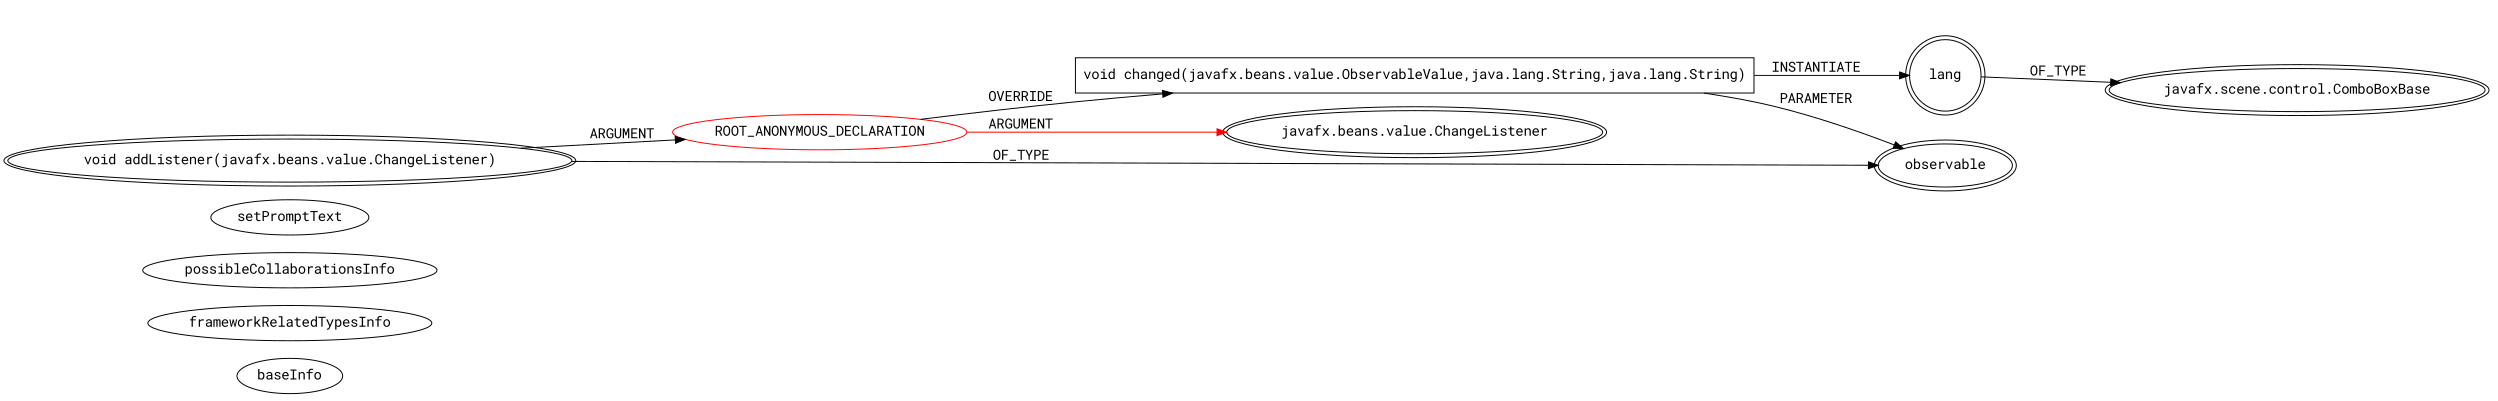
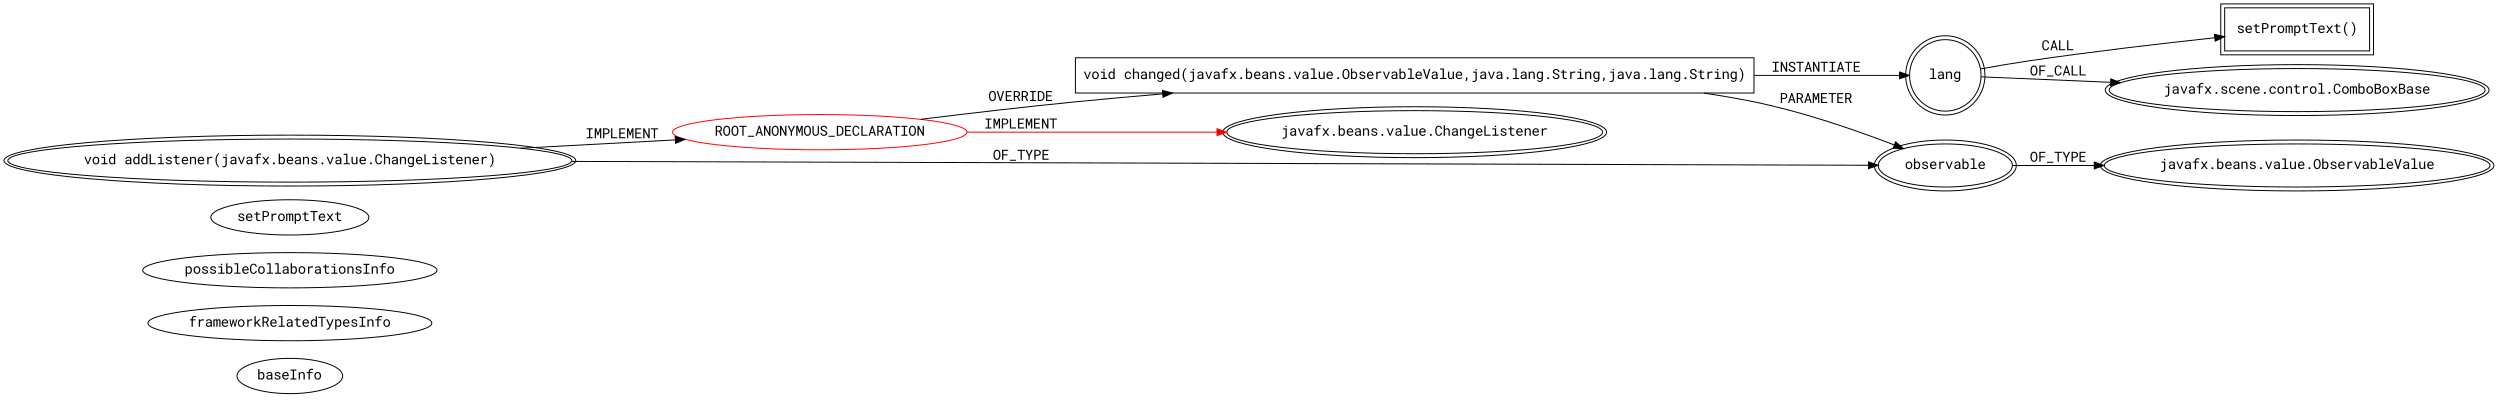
none -> (2297, 29)
(2058, 72) -> (2058, 72)
(1021, 125) -> (1021, 125)
(622, 135) -> (622, 135)
none -> (2297, 165)
